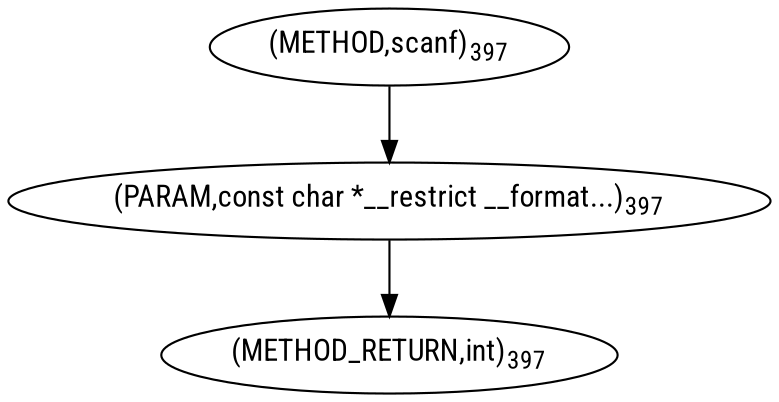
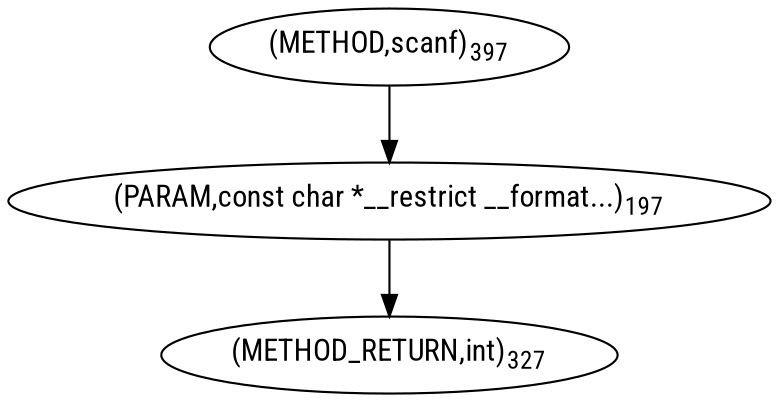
(645, 198) -> (645, 198)
(527, 352) -> (527, 352)
